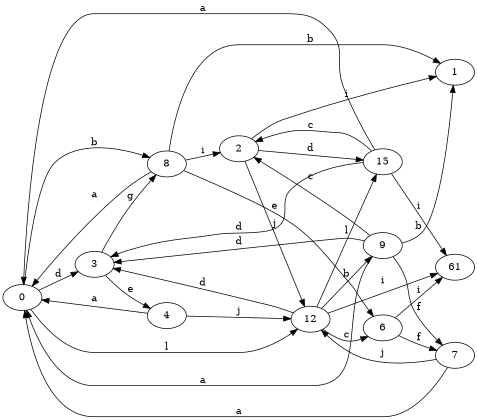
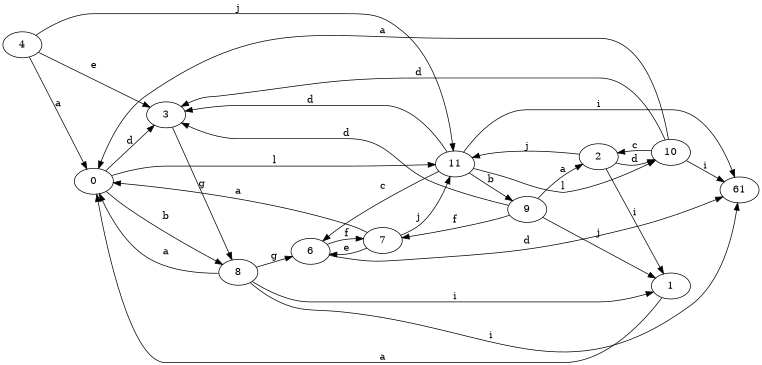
(311, 39) -> (455, 296)
(199, 157) -> (524, 348)
(383, 162) -> (671, 152)
(311, 177) -> (563, 169)
(275, 206) -> (274, 256)
(419, 226) -> (599, 233)
none -> (352, 253)
(419, 290) -> (527, 241)
(124, 292) -> (91, 78)
(311, 319) -> (455, 164)
(230, 386) -> (335, 363)
